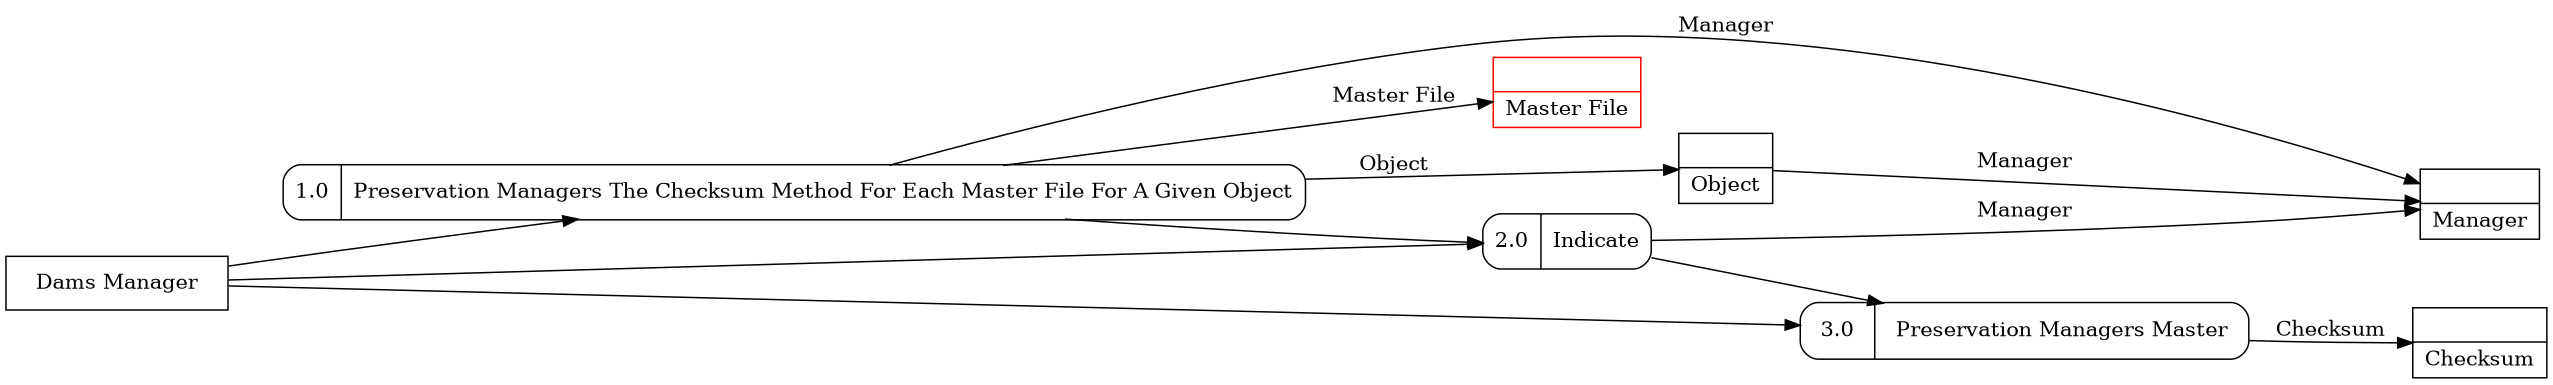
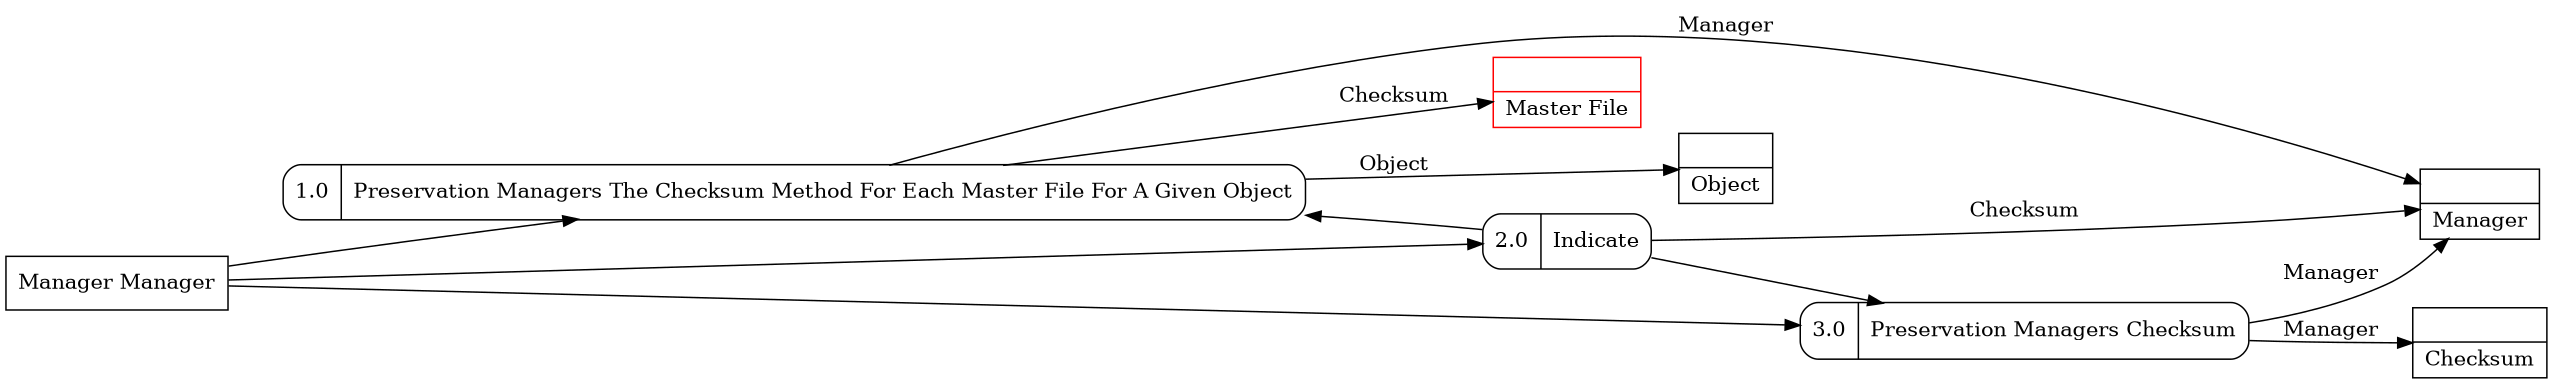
(1394, 96) -> (1394, 96)
(2089, 186) -> (2349, 299)
(2025, 211) -> (2025, 211)
(1266, 232) -> (1402, 223)
(117, 283) -> (117, 283)
(2062, 330) -> (2054, 330)
(2331, 330) -> (2331, 330)
